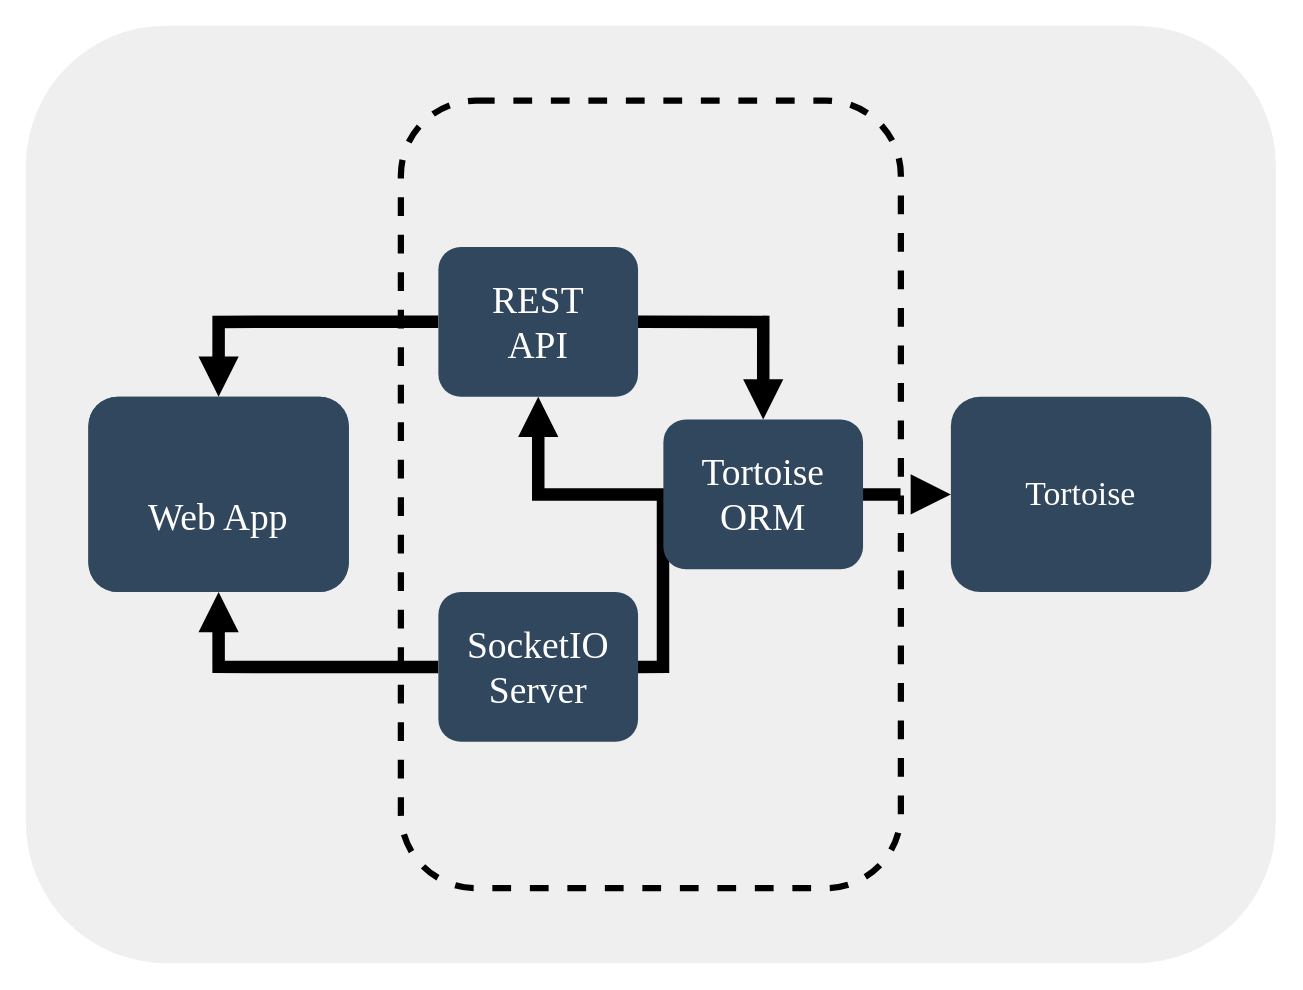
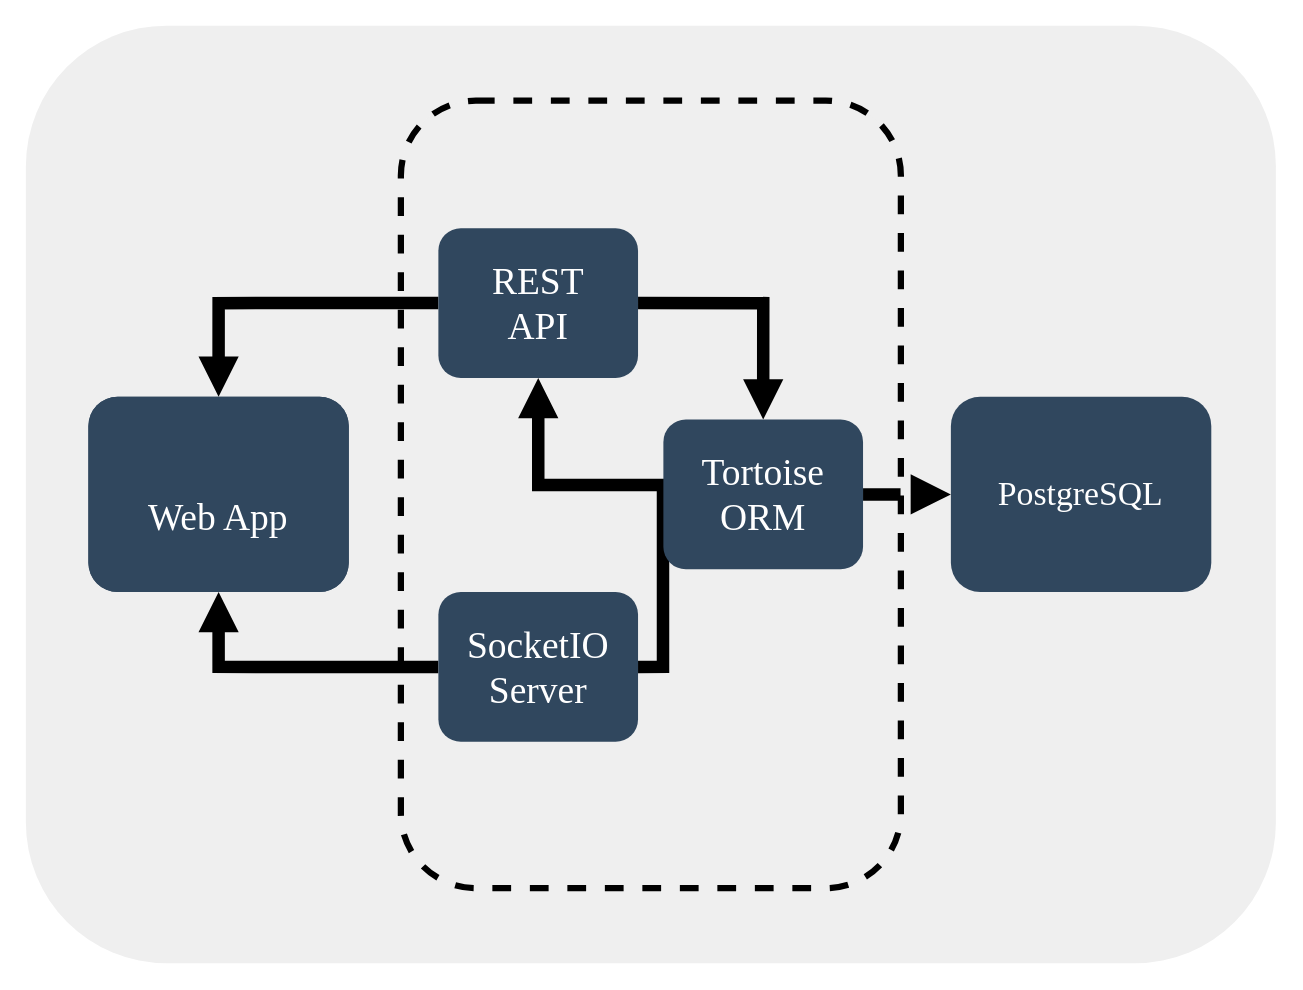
(538, 322) -> (538, 303)
(1081, 494) -> (1081, 494)
